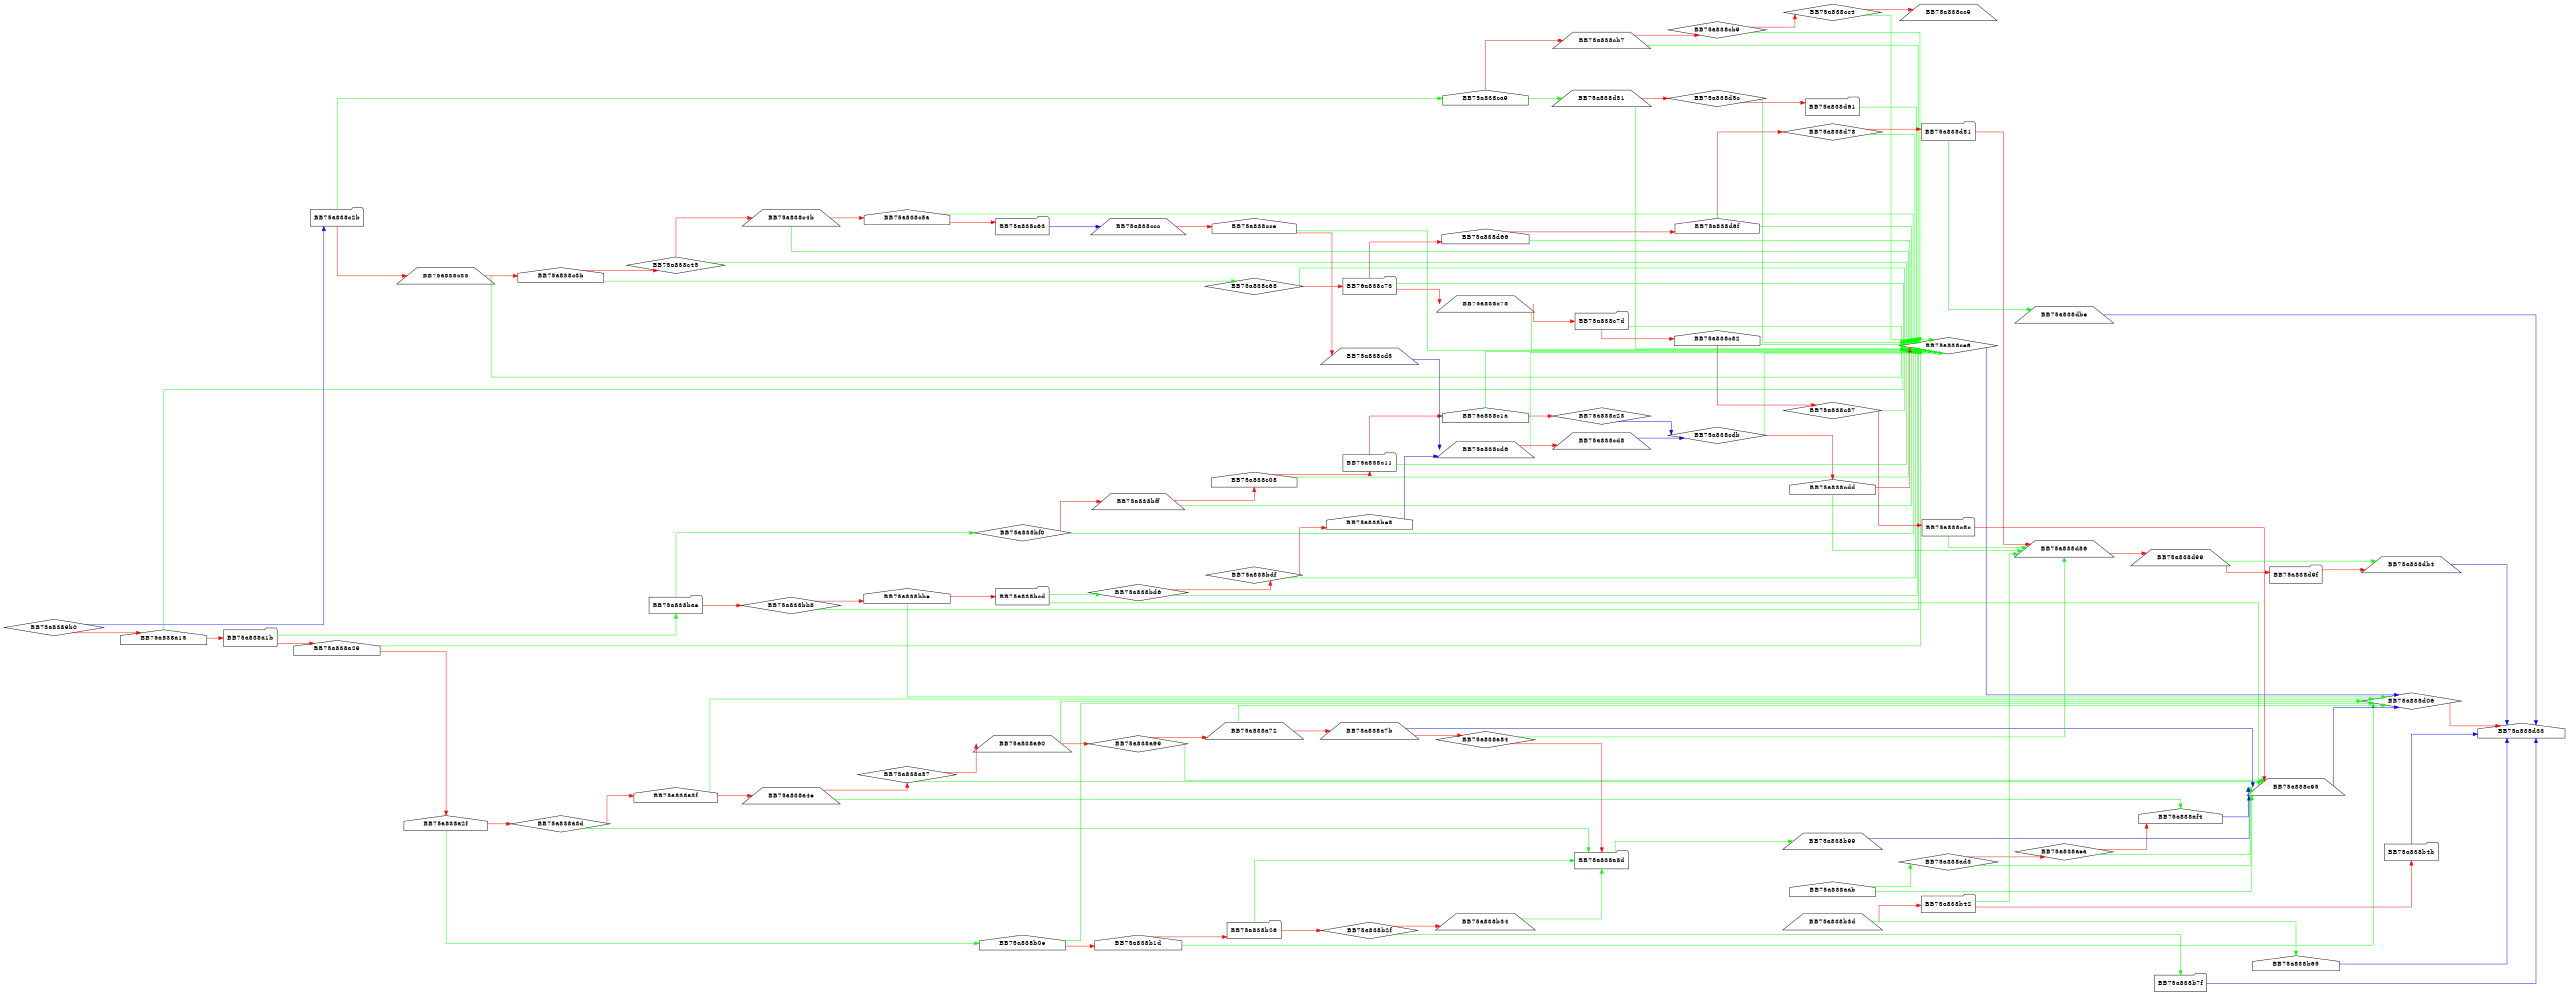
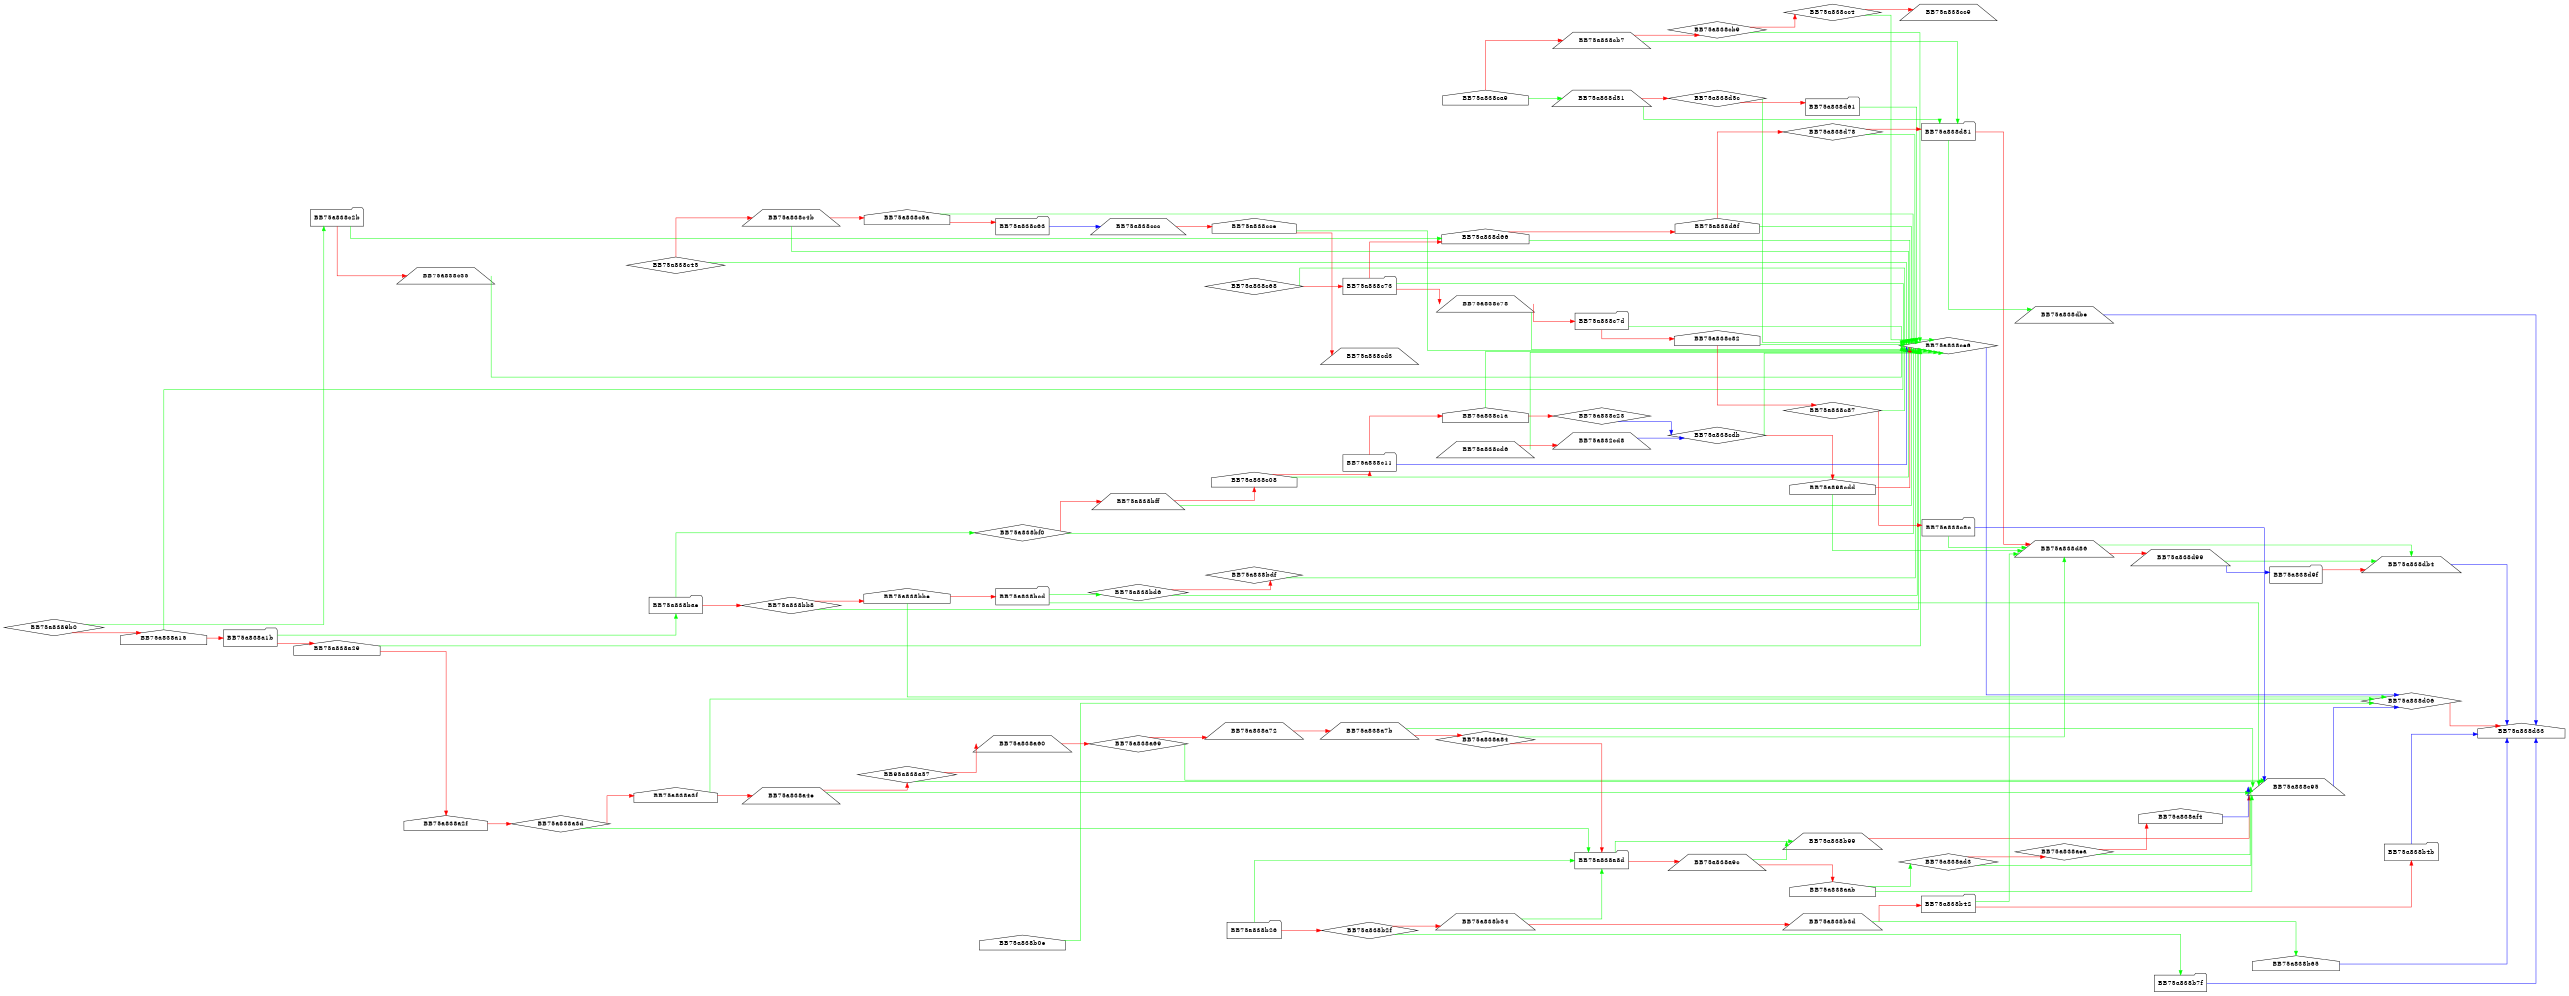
(1915, 45) -> (1839, 42)
(832, 98) -> (888, 238)
(561, 276) -> none
(1370, 286) -> (1370, 286)
(1636, 315) -> (1785, 120)
(1440, 386) -> none
(1602, 441) -> (1602, 441)
(1708, 465) -> (1708, 465)
(1833, 488) -> (1833, 488)
(1370, 523) -> none
(2244, 528) -> (2244, 528)
none -> (2258, 545)
(324, 547) -> (324, 547)
(2243, 572) -> (2243, 572)
(1688, 701) -> none
(1801, 705) -> none
(1856, 729) -> (1856, 729)
(907, 775) -> (907, 775)
(1510, 800) -> (1536, 793)
(2078, 838) -> (2078, 838)
none -> (1717, 862)
none -> (1657, 925)
(654, 943) -> none
(1138, 943) -> none
